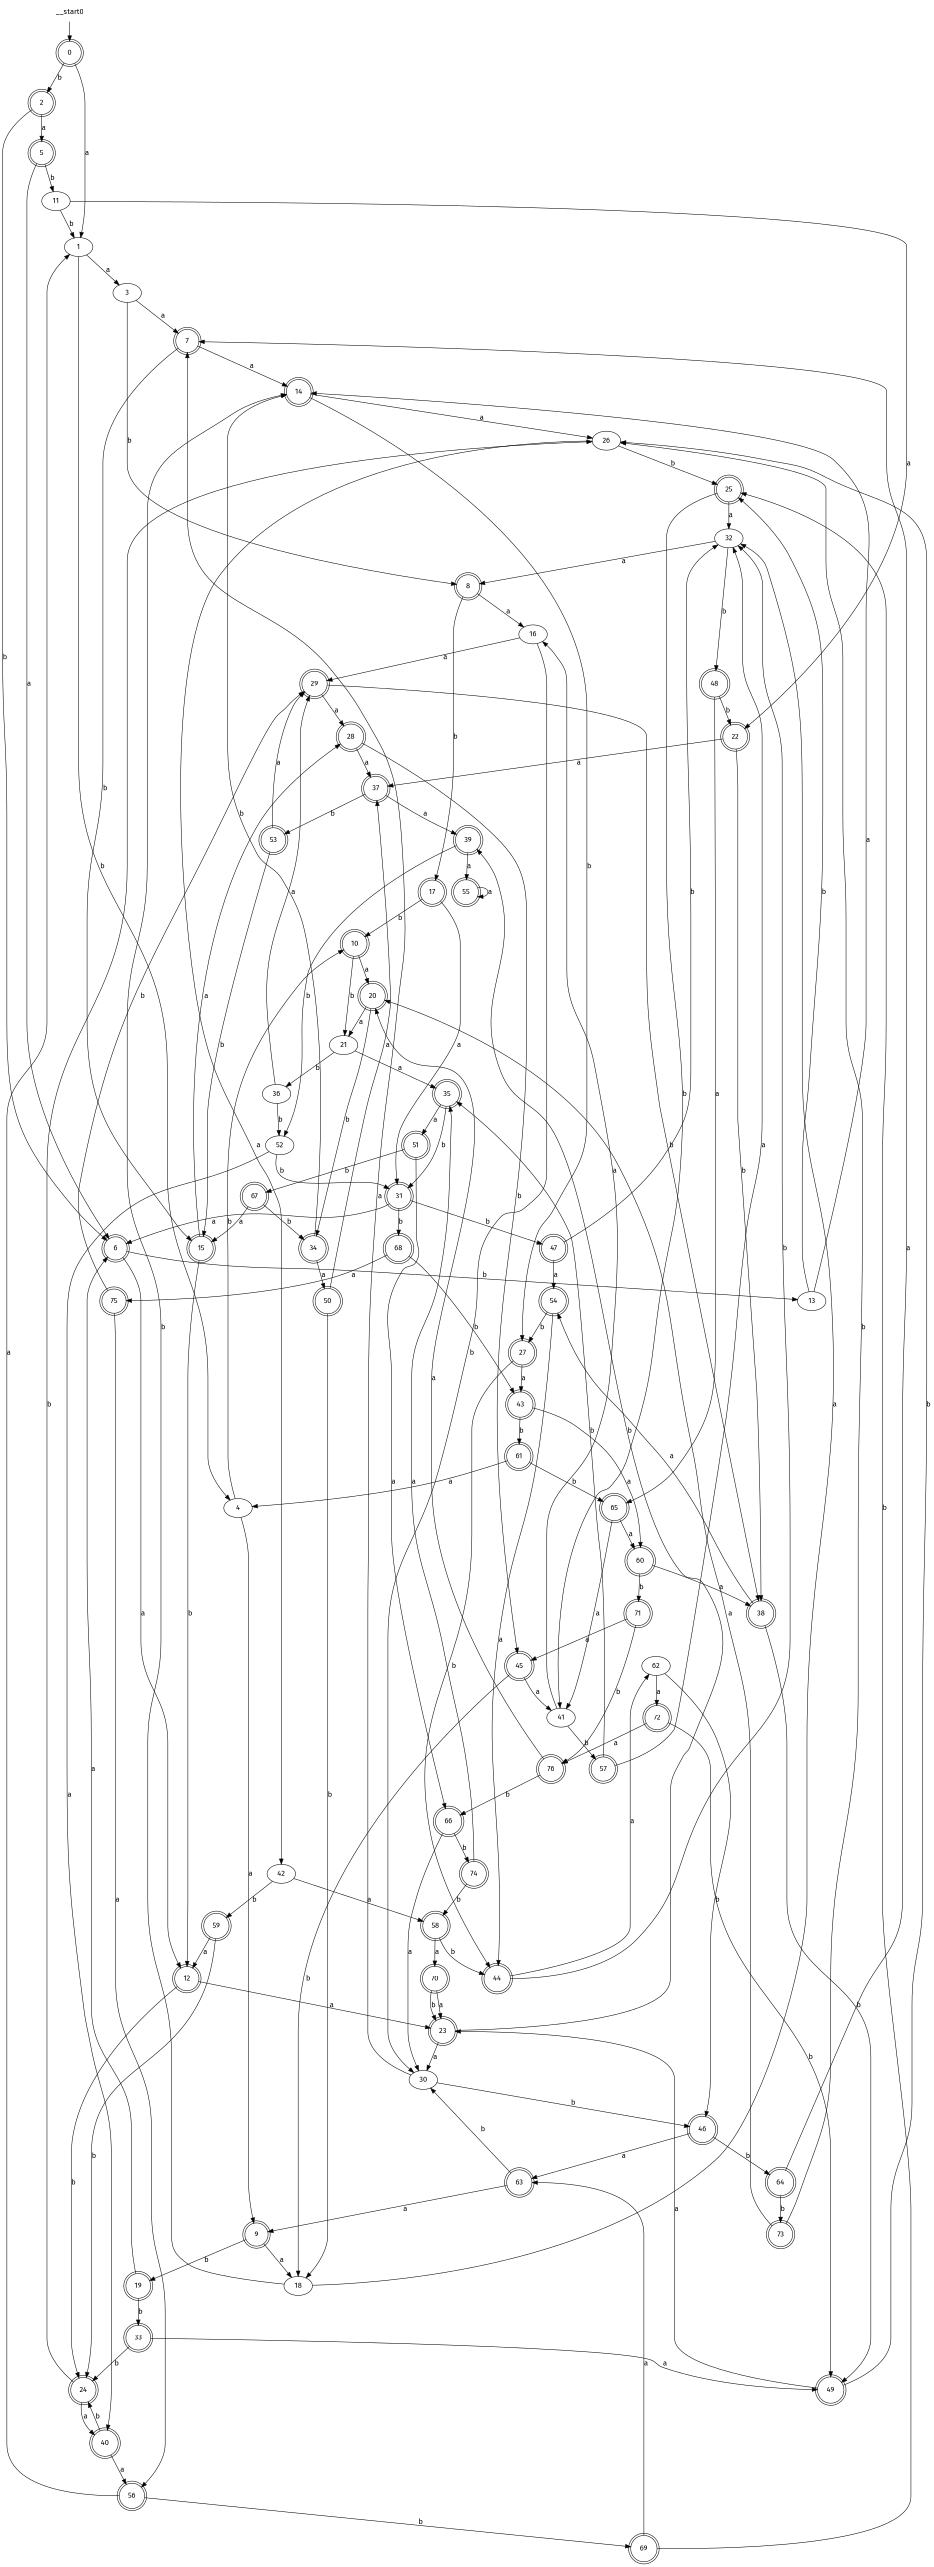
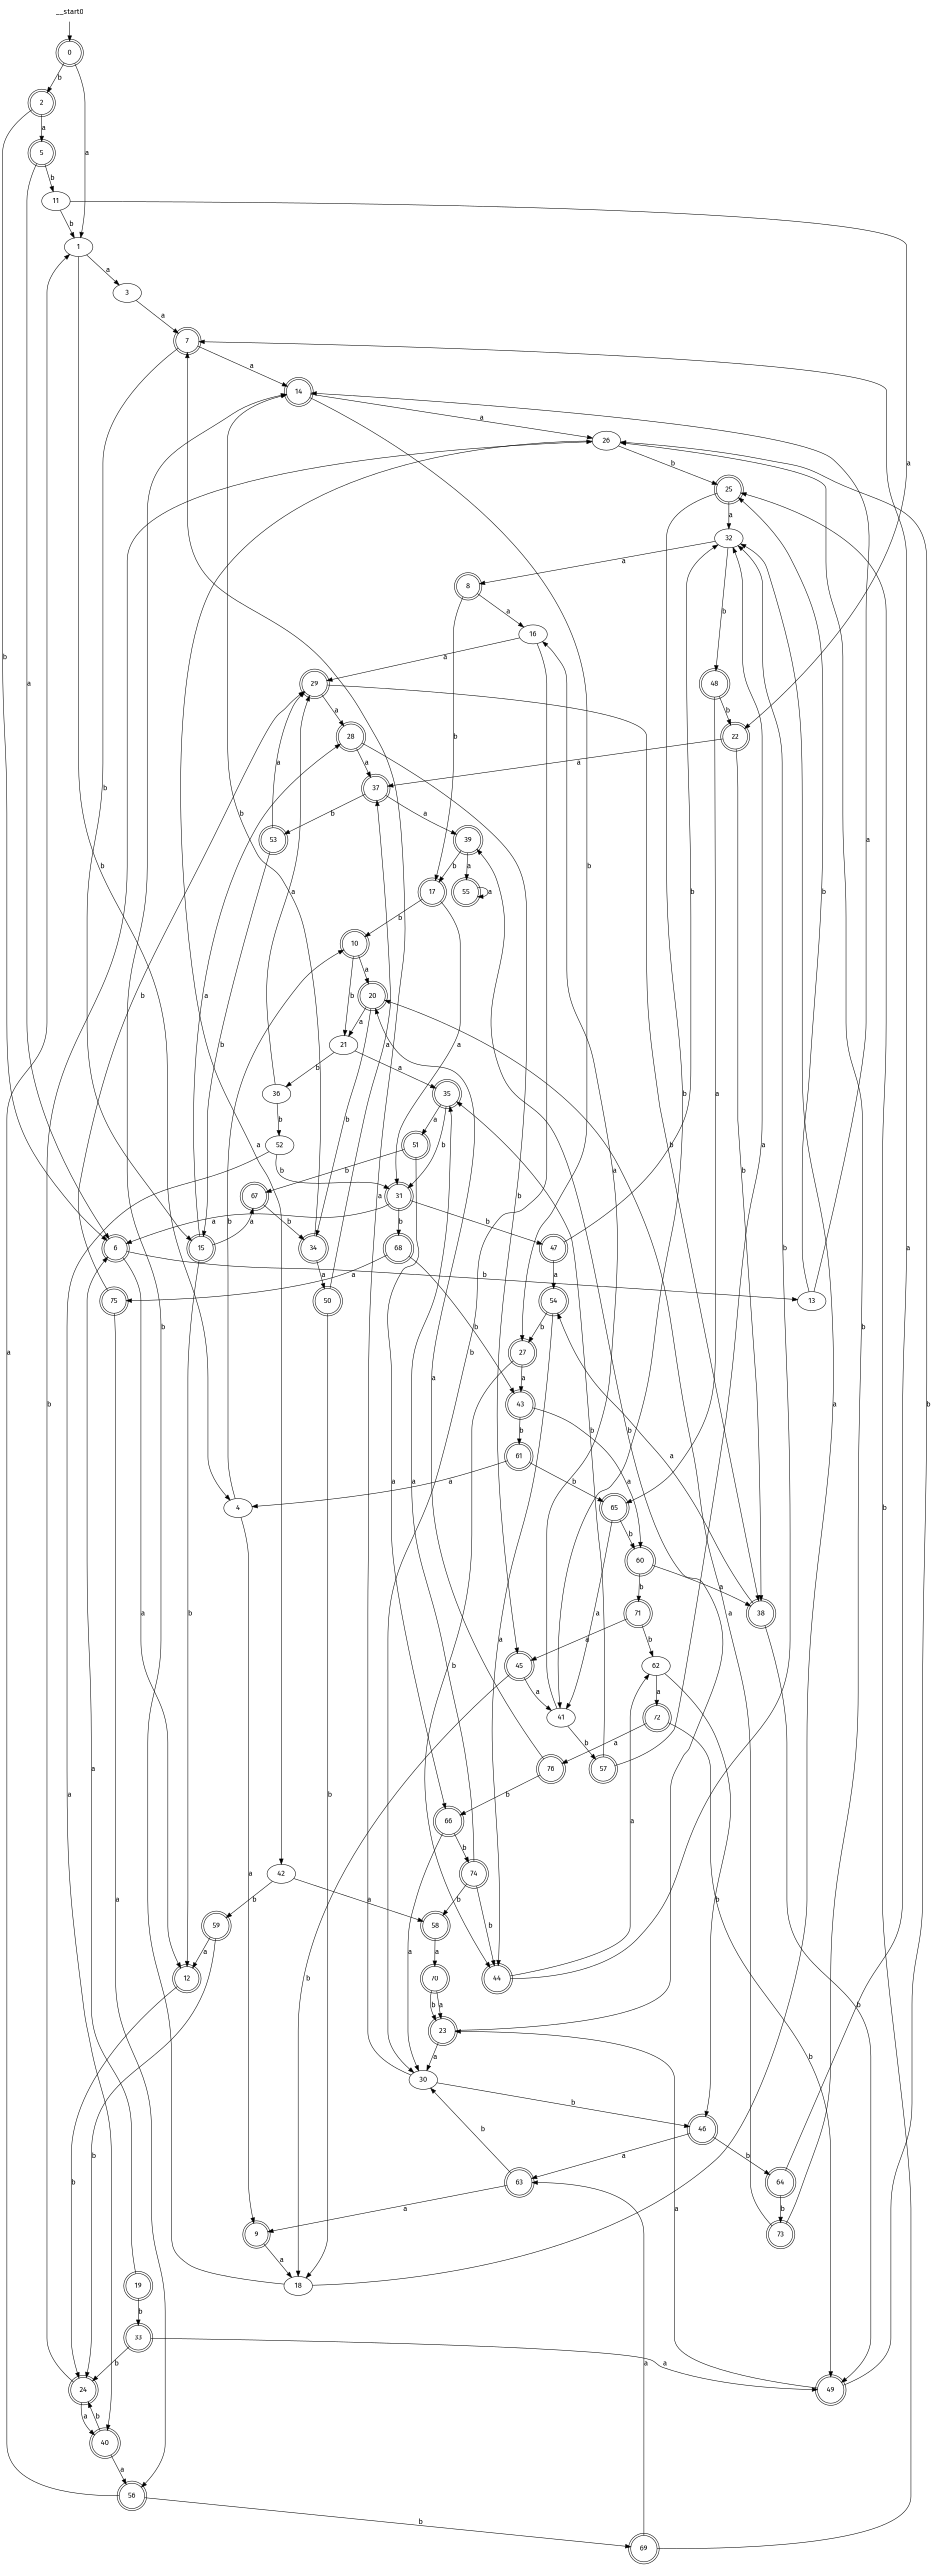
(199, 524) -> none
(317, 956) -> (452, 864)
(234, 1225) -> (236, 1234)
(631, 1534) -> (631, 1534)
(612, 1699) -> (647, 1638)
(455, 1960) -> (485, 1923)
(312, 2004) -> none
(200, 2259) -> none
